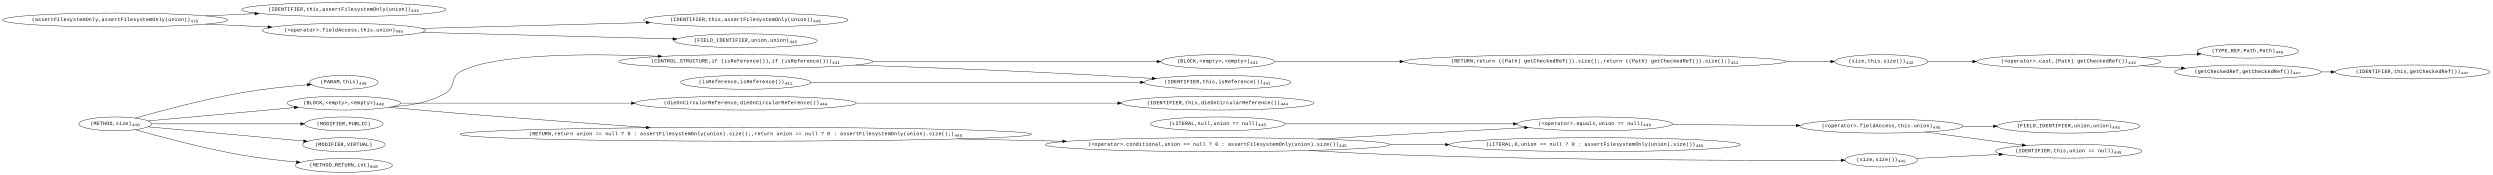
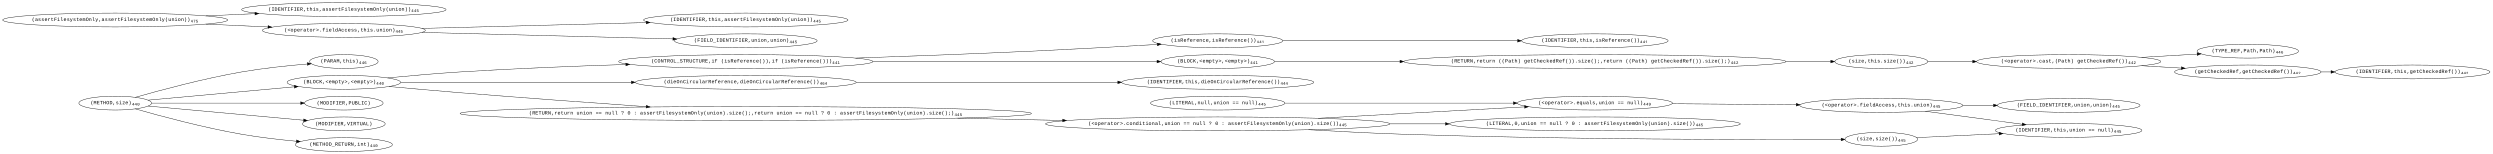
(1004, 71) -> (1006, 52)
(824, 103) -> (824, 82)
(374, 165) -> (374, 144)
